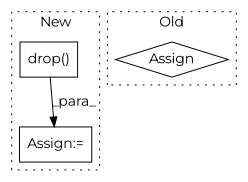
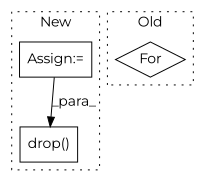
(172, 60) -> (150, 60)
(52, 97) -> (53, 97)
